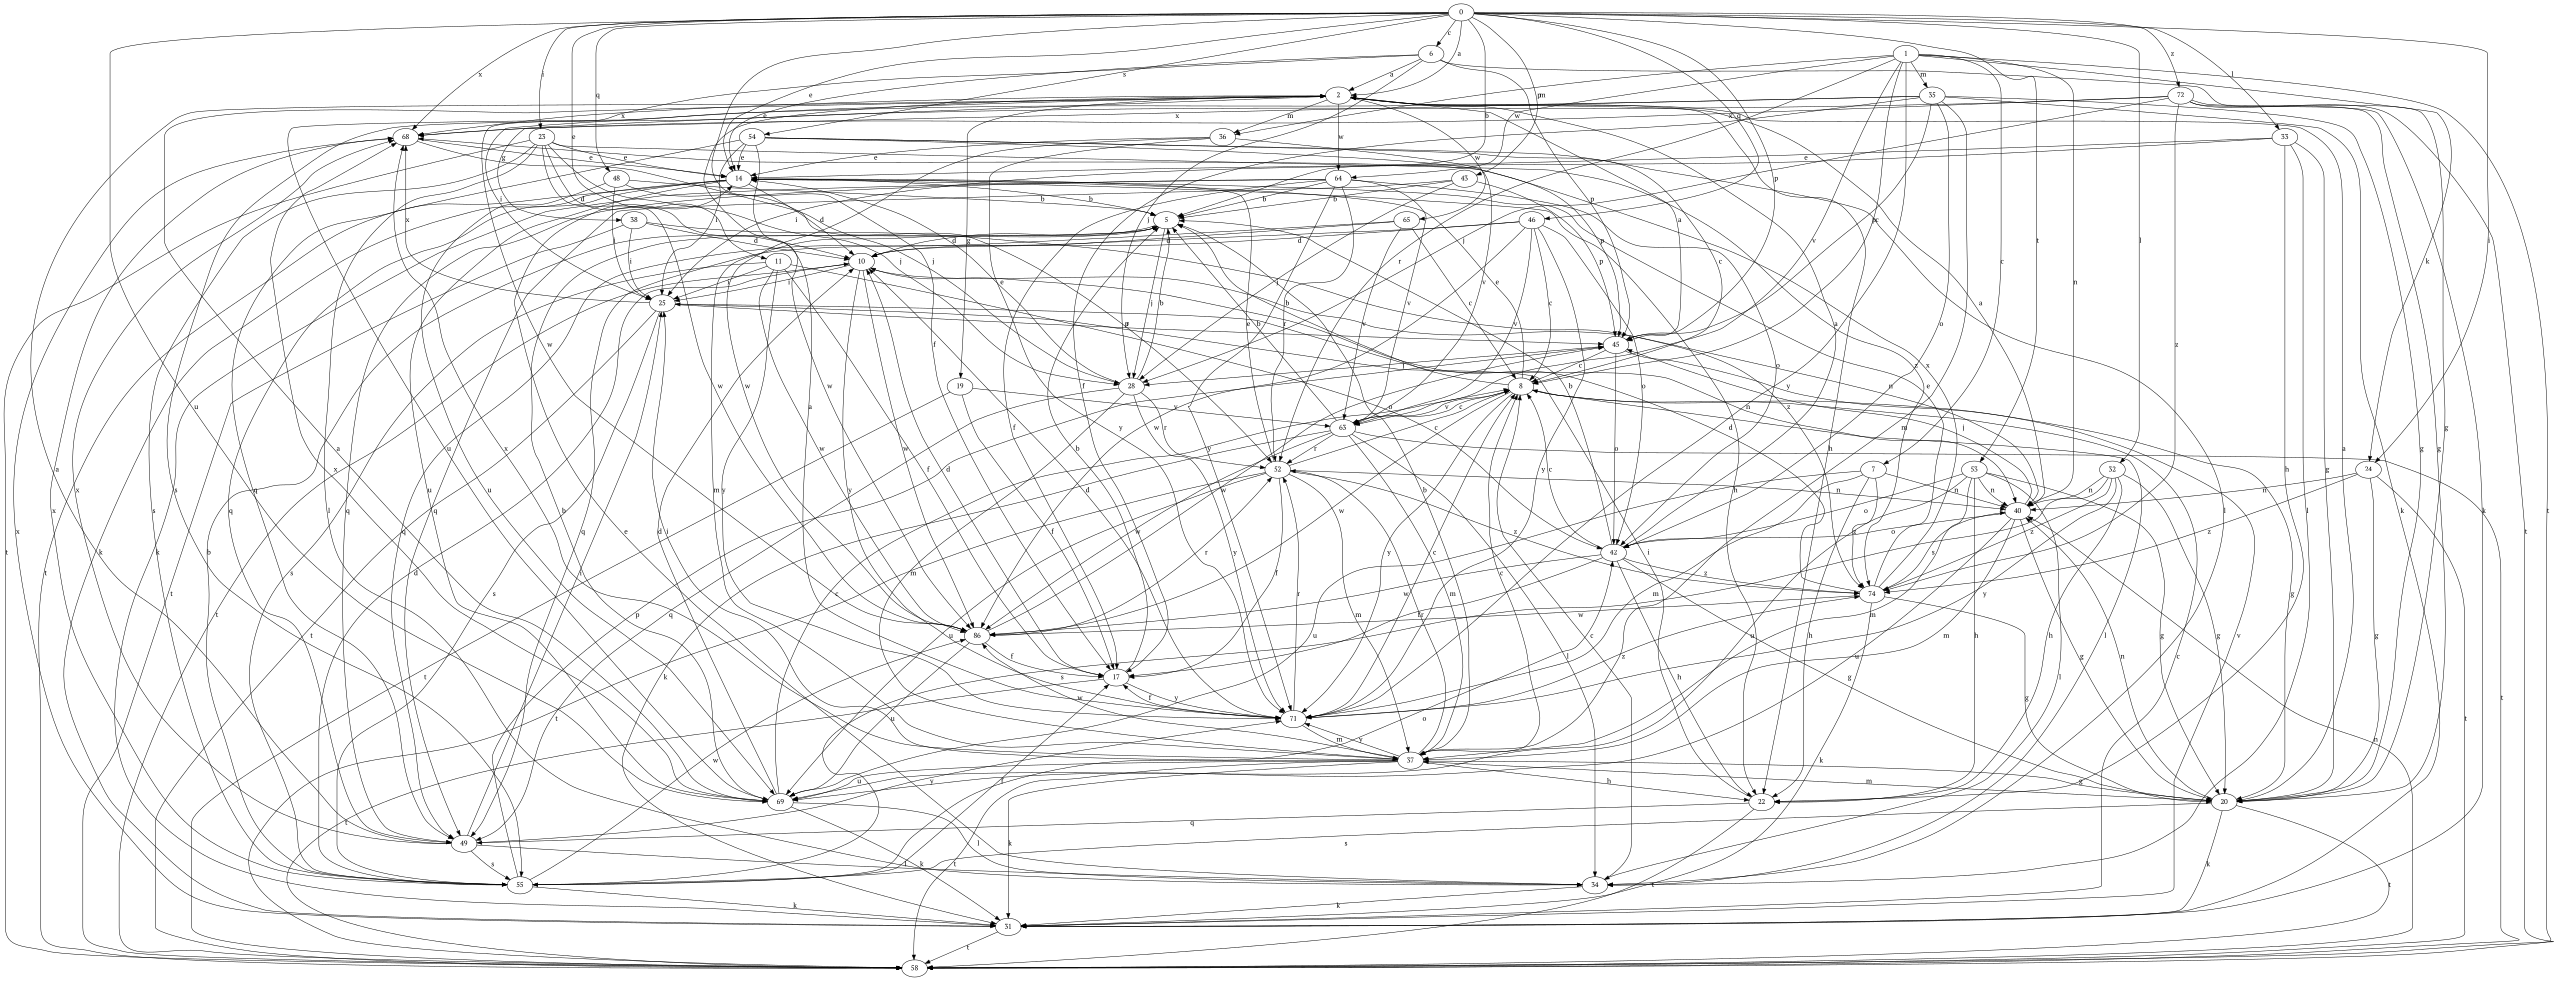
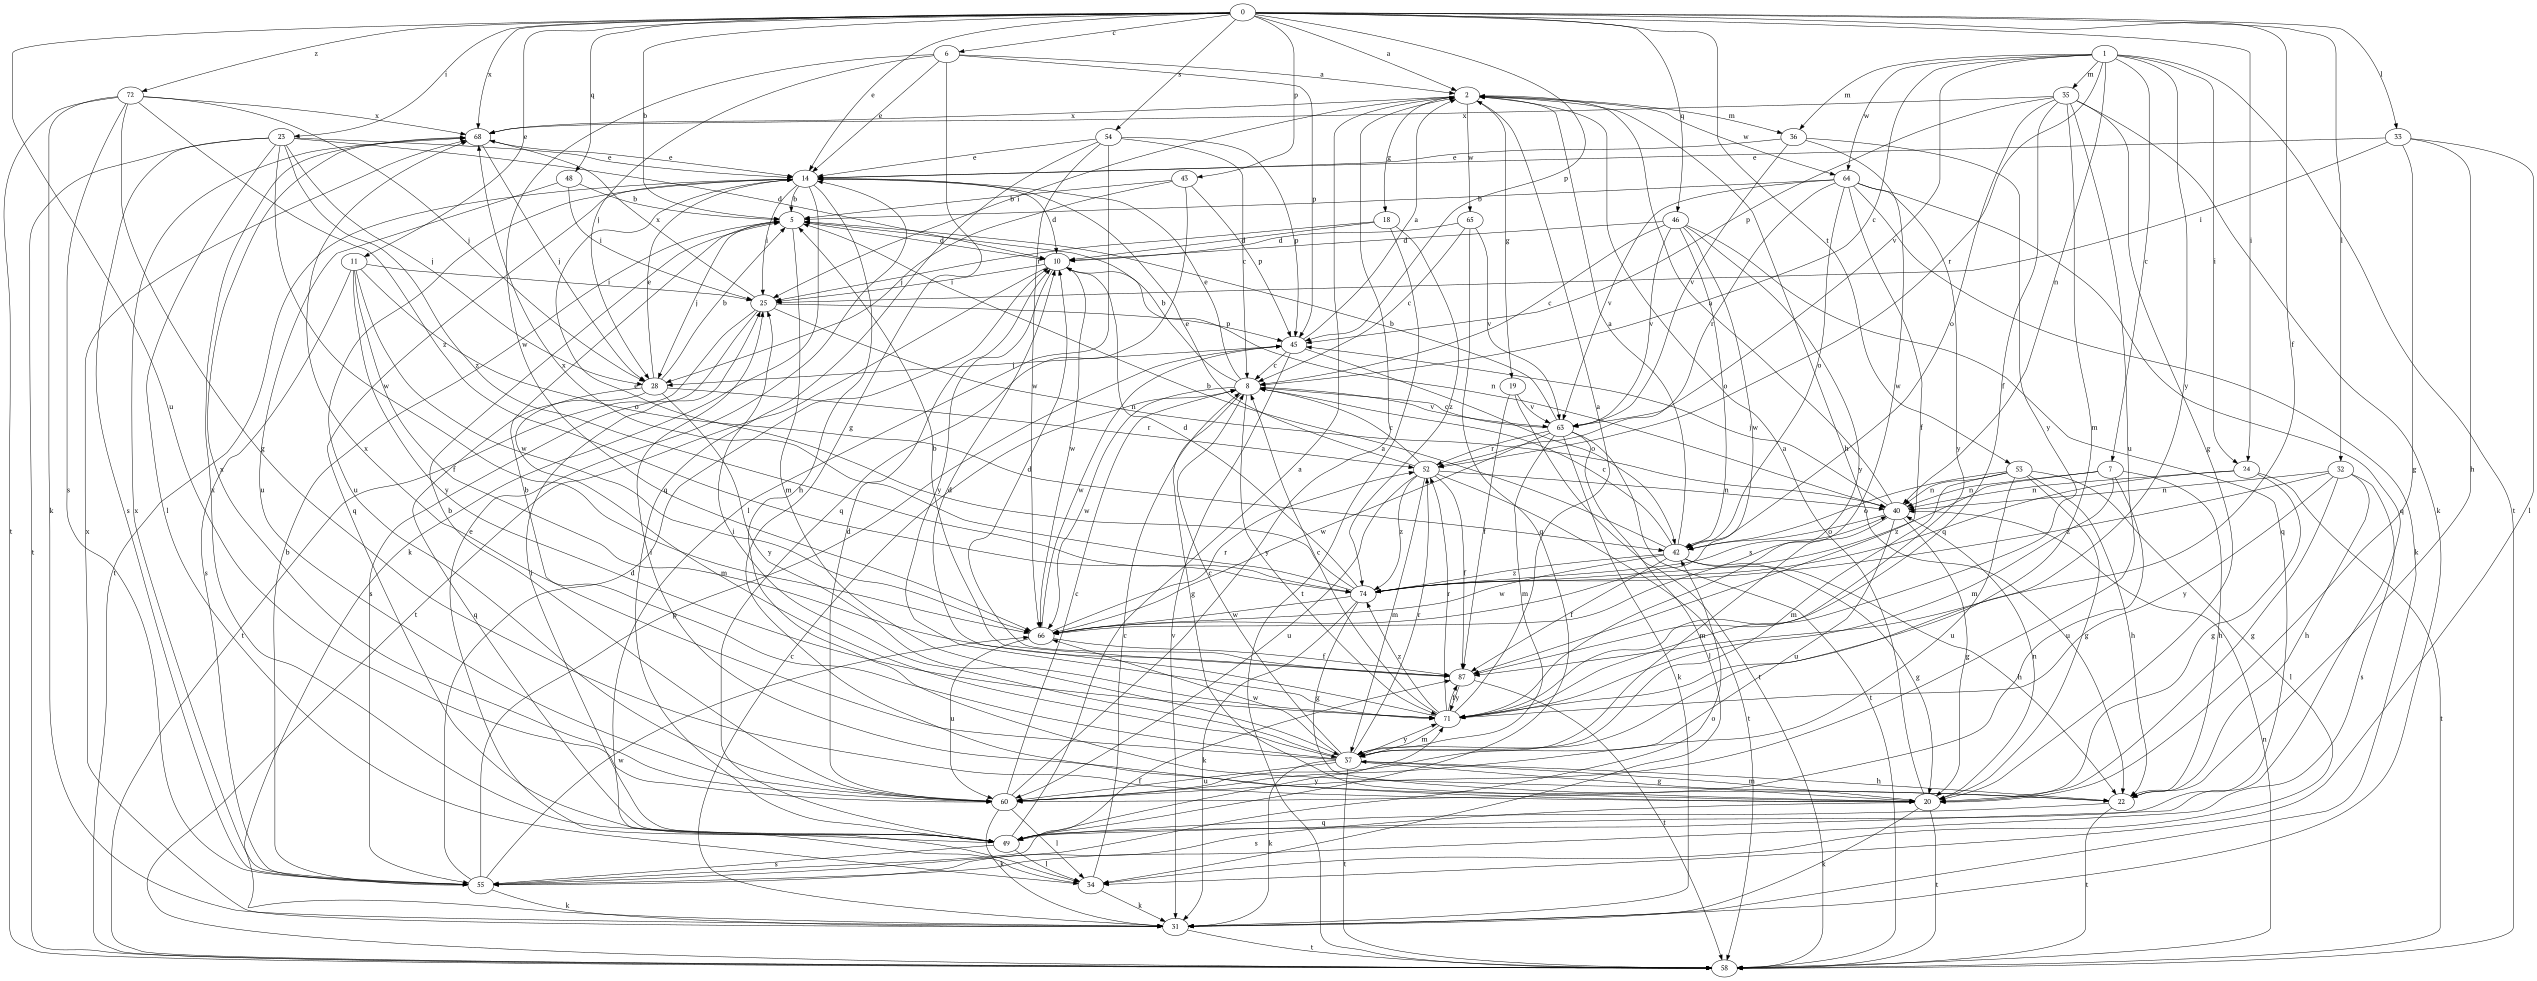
(634, 220) -> (1387, 220)
(711, 223) -> (767, 233)
(1011, 255) -> none
(2428, 262) -> (2215, 262)
(2209, 532) -> (1944, 532)
(2135, 542) -> none
(977, 636) -> (1041, 636)
(1116, 677) -> (1462, 677)
(780, 802) -> (1004, 802)
